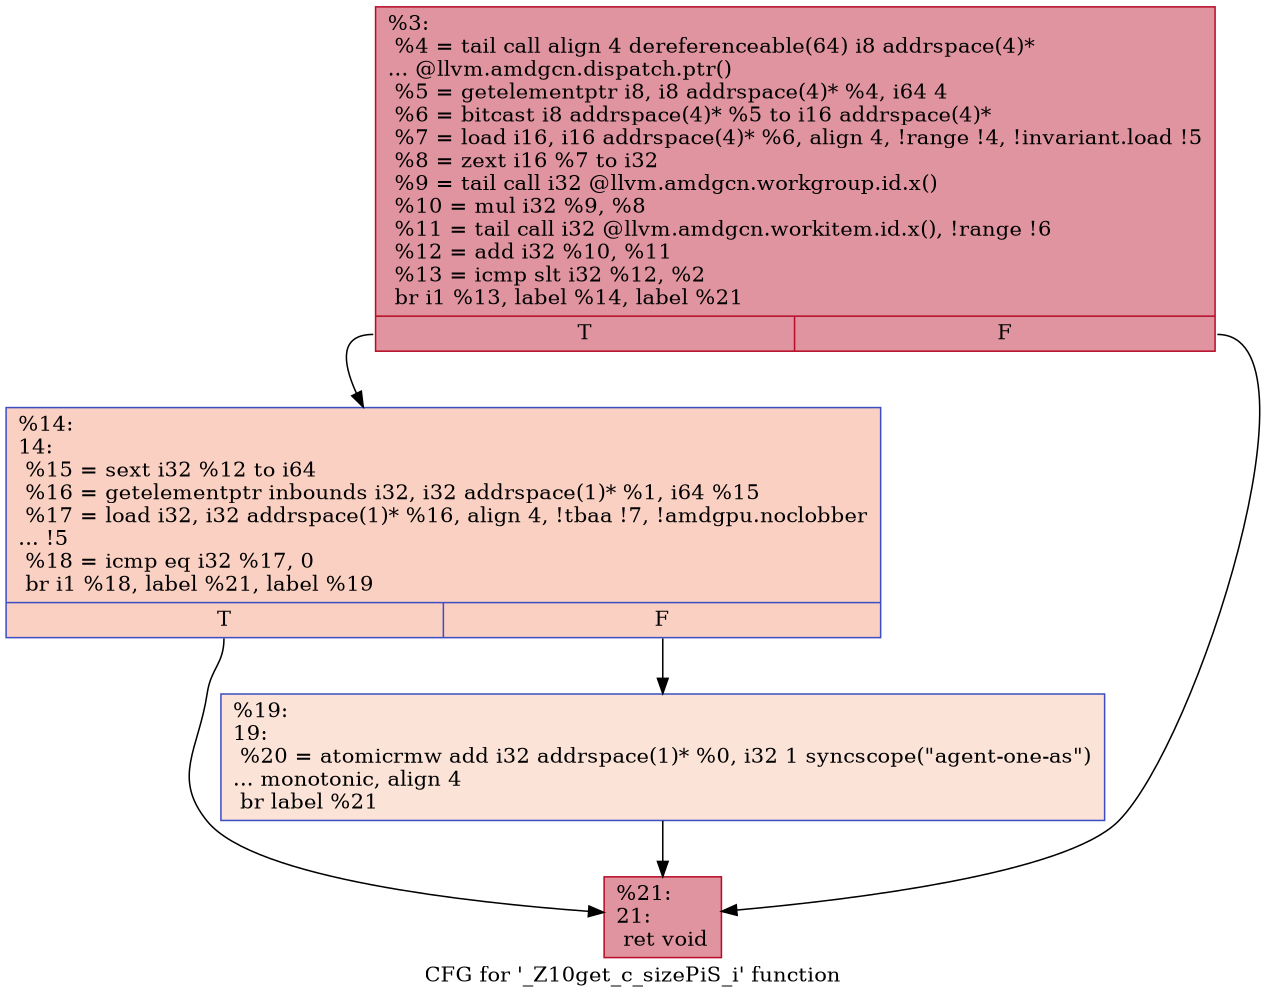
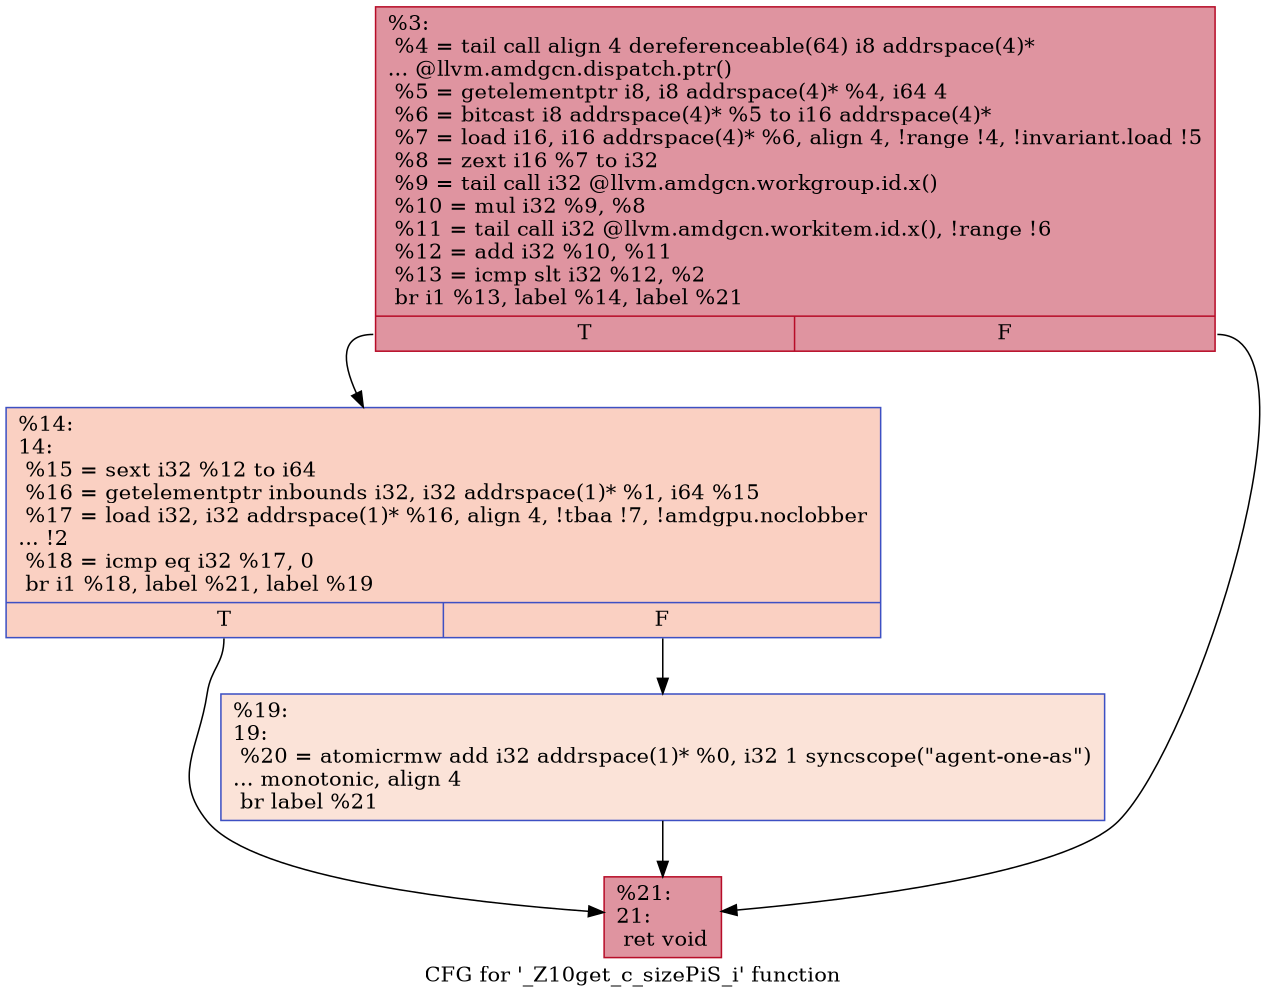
(44, 539) -> (44, 539)
